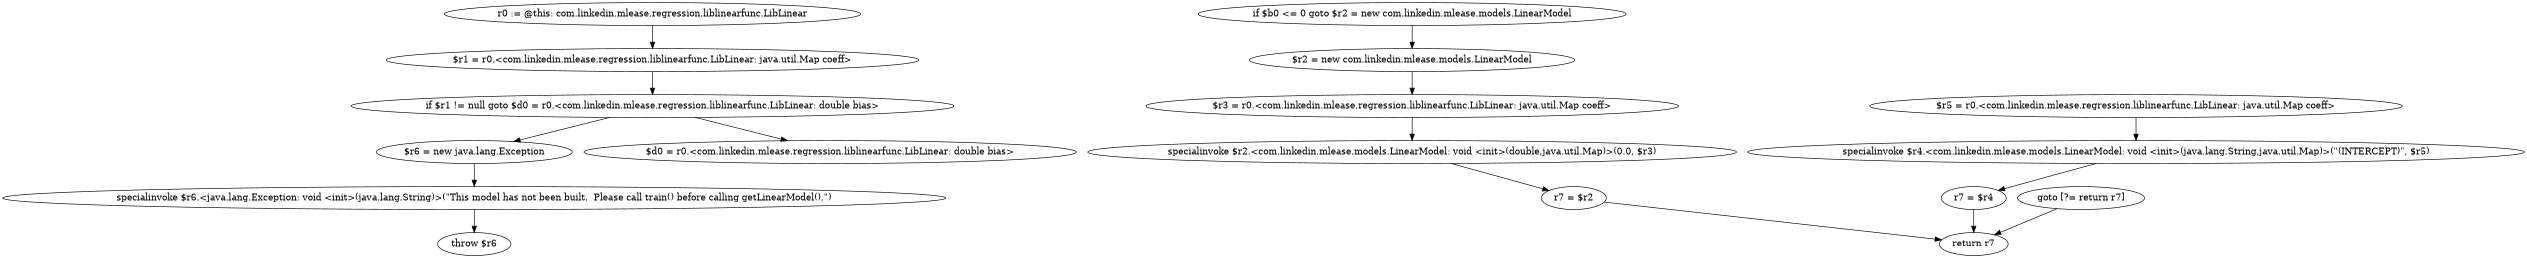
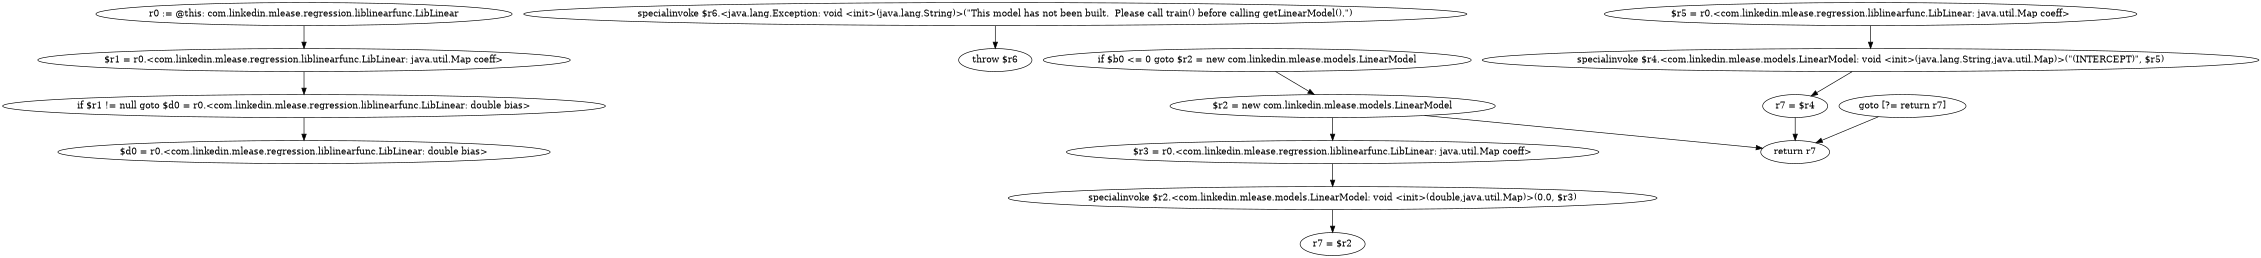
(474, 152) -> none
(1770, 221) -> (1590, 132)
